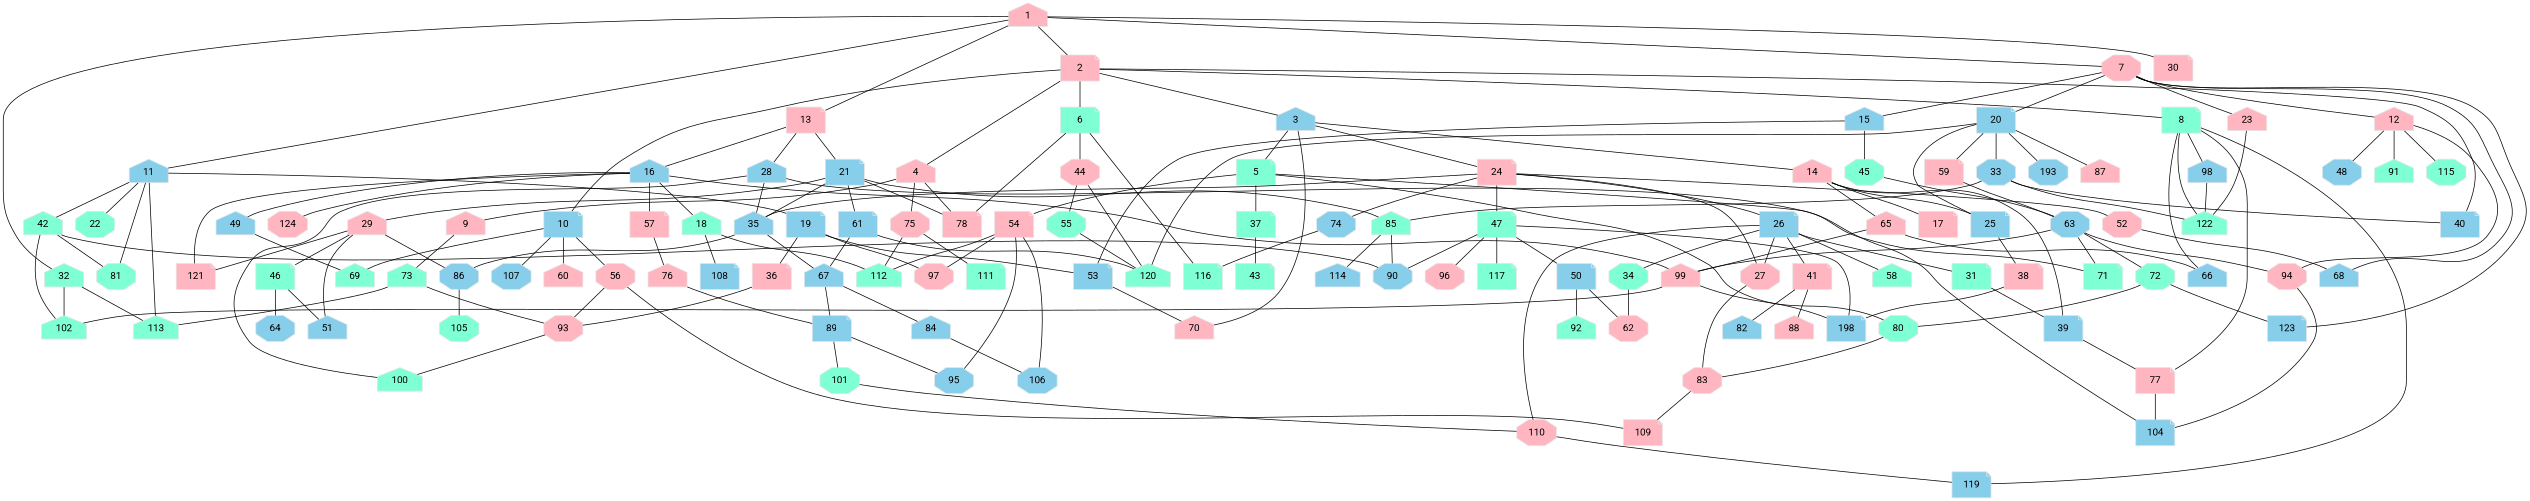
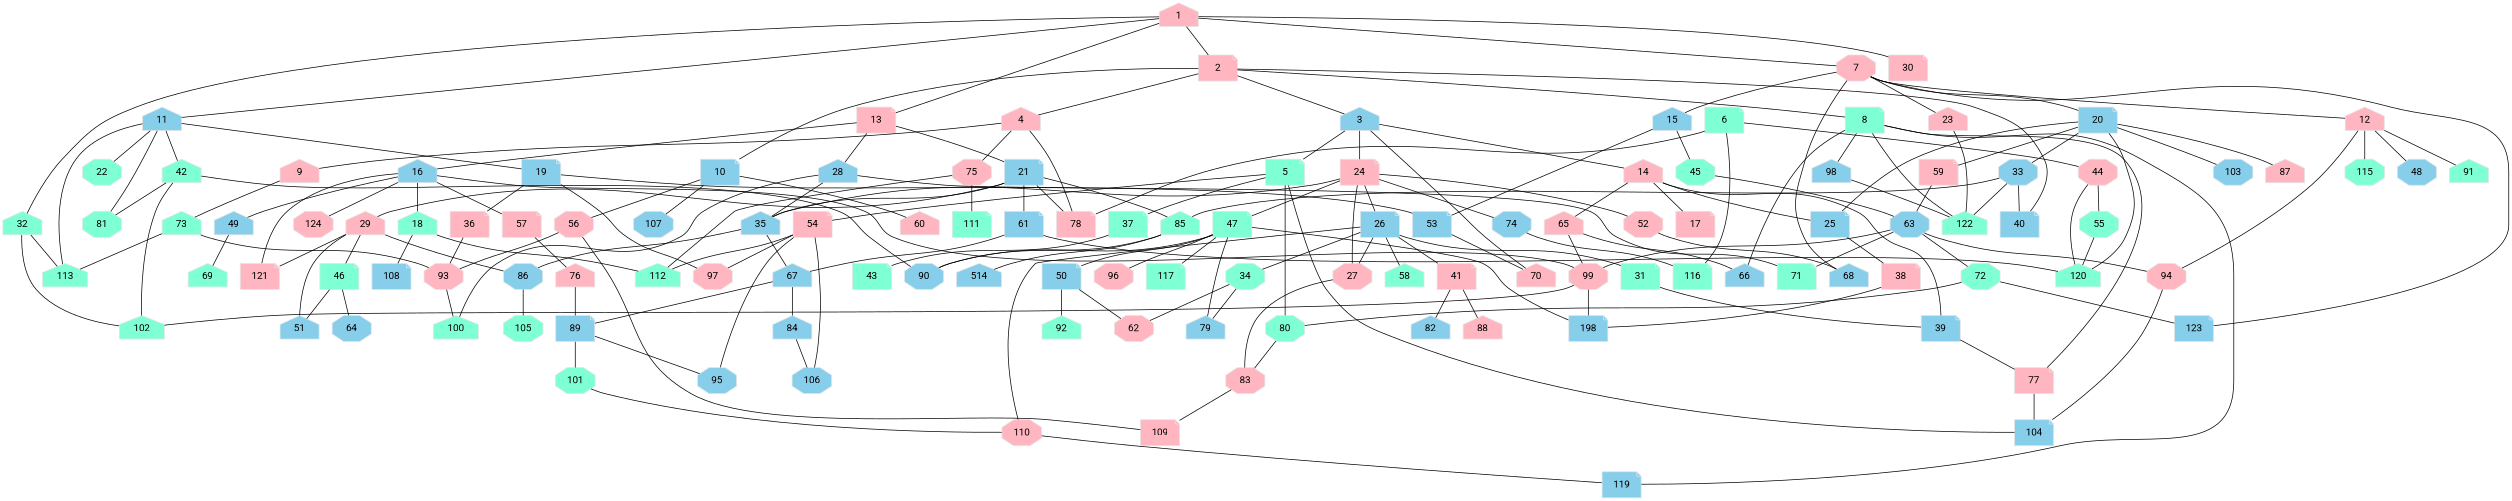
(1080, 94) -> none
(2048, 172) -> (2233, 172)
(455, 246) -> none
(1338, 276) -> (979, 276)
(1681, 276) -> (1588, 276)
none -> (1206, 329)
